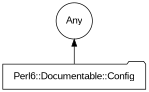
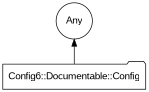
(74, 77) -> (74, 77)
